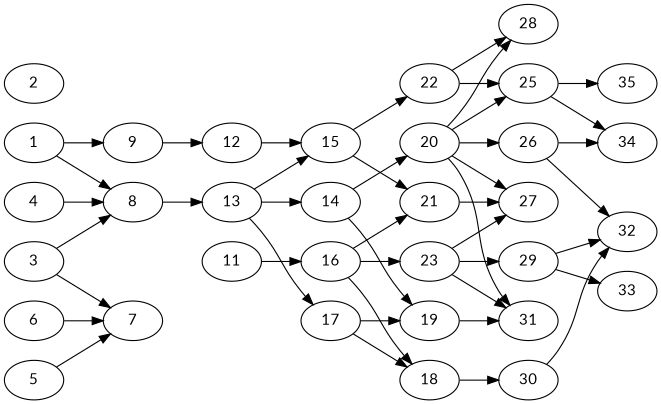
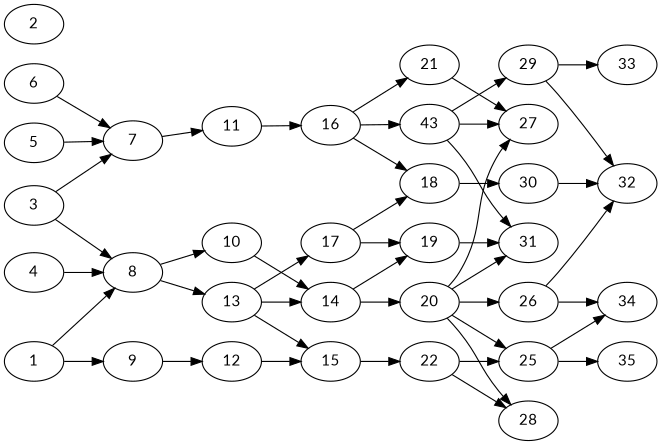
none -> (177, 134)
(373, 168) -> none
none -> (232, 243)
(430, 261) -> (430, 124)
